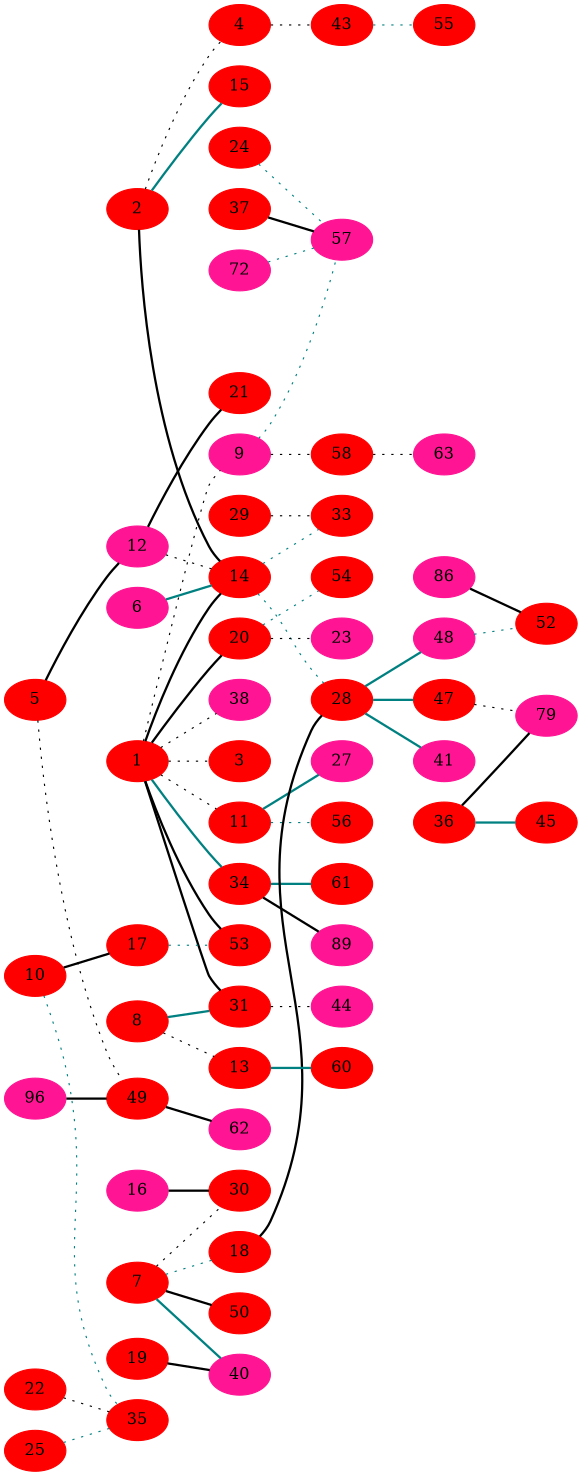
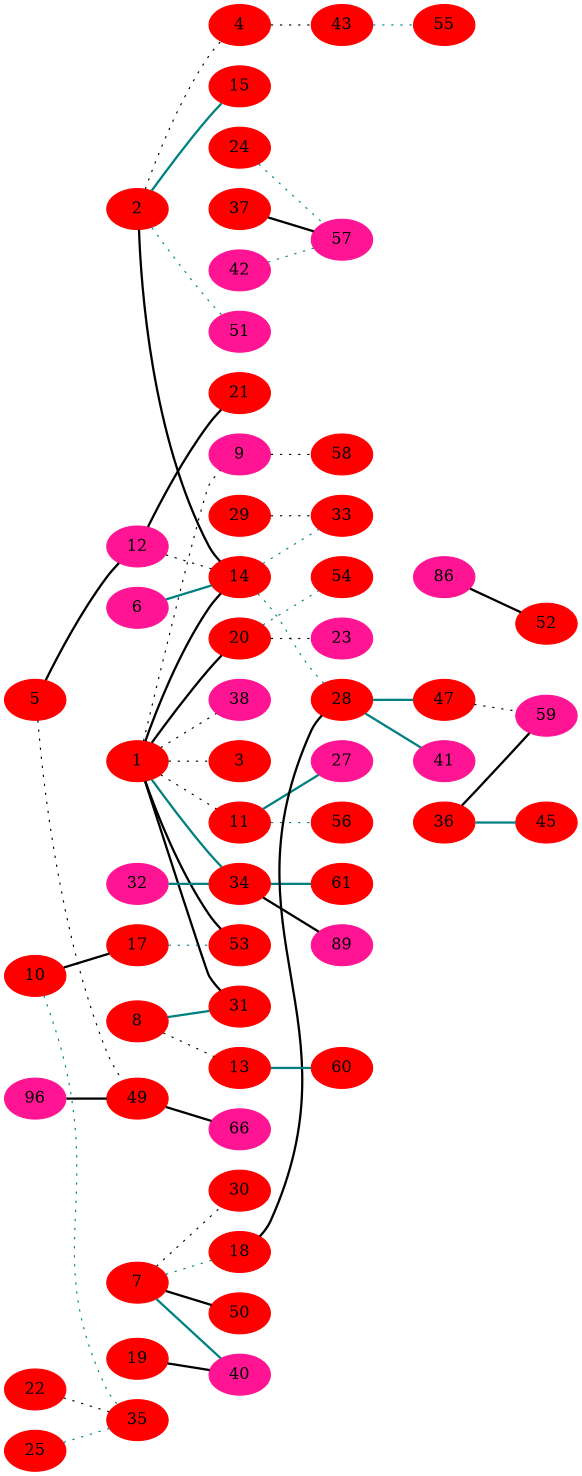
(240, 270) -> (240, 270)
none -> (240, 332)
(306, 353) -> none
(444, 454) -> none
(444, 638) -> none
(546, 716) -> (546, 716)
none -> (137, 884)
(342, 1007) -> none
(240, 1129) -> (240, 1129)
(137, 1191) -> none
